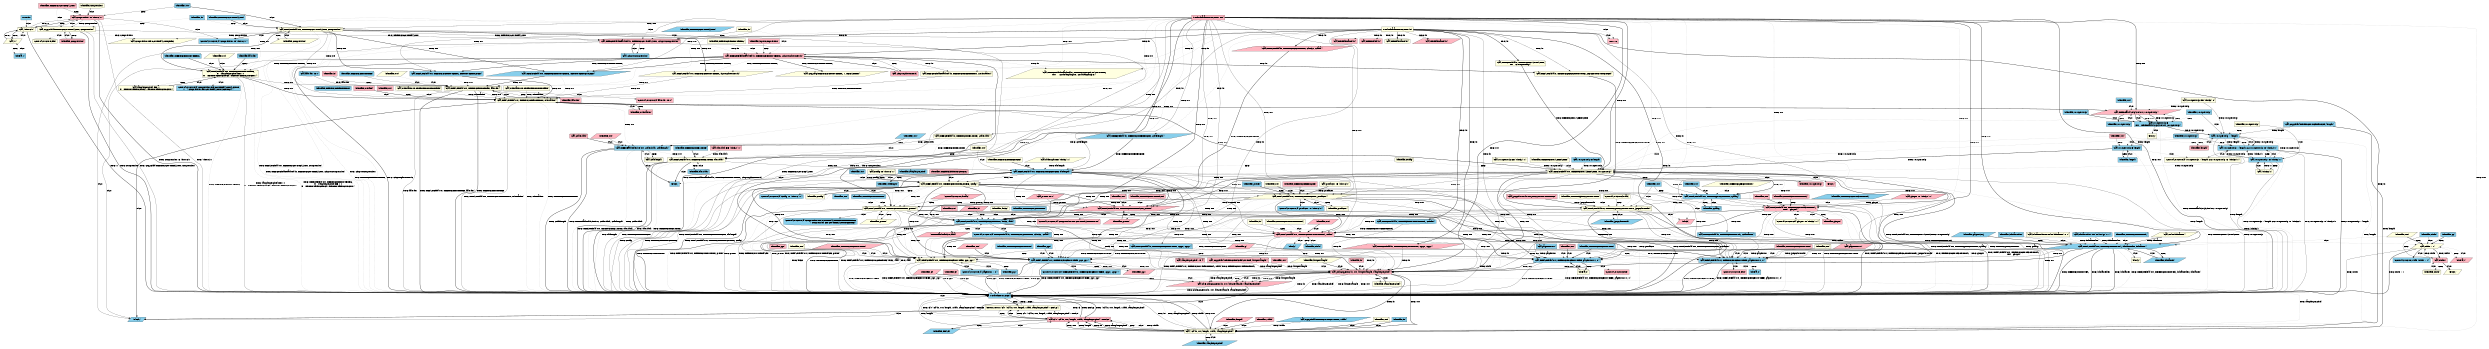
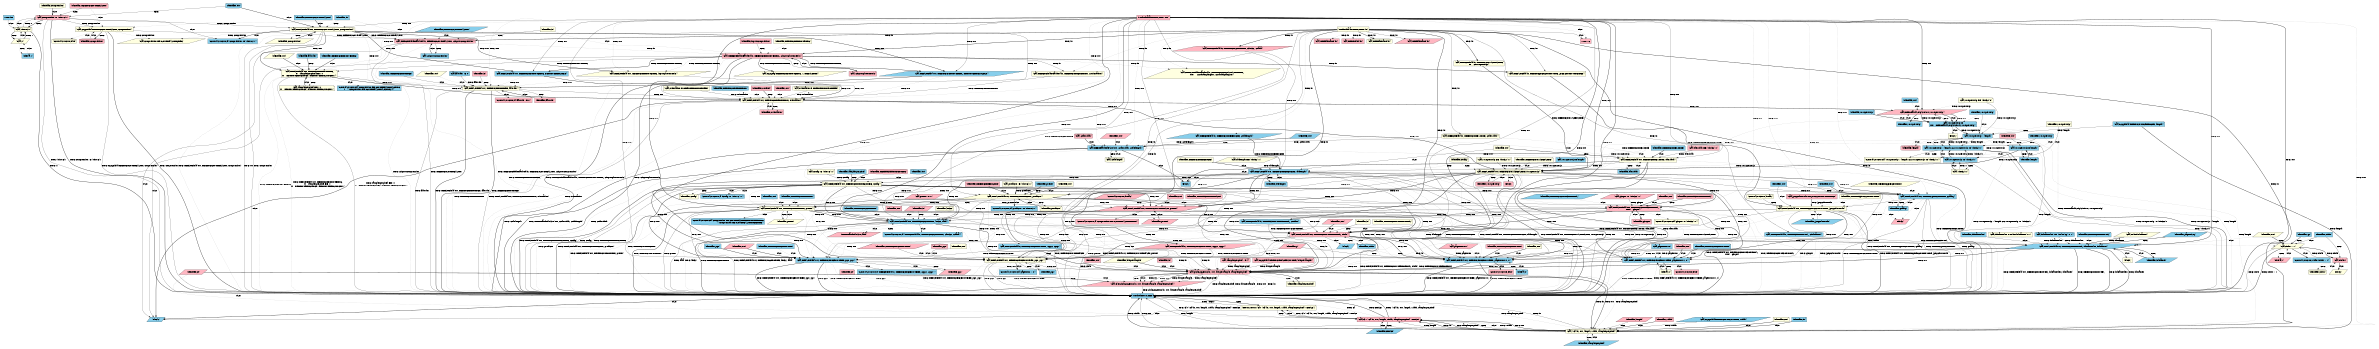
none -> (179, 23)
(1197, 185) -> (1089, 130)
